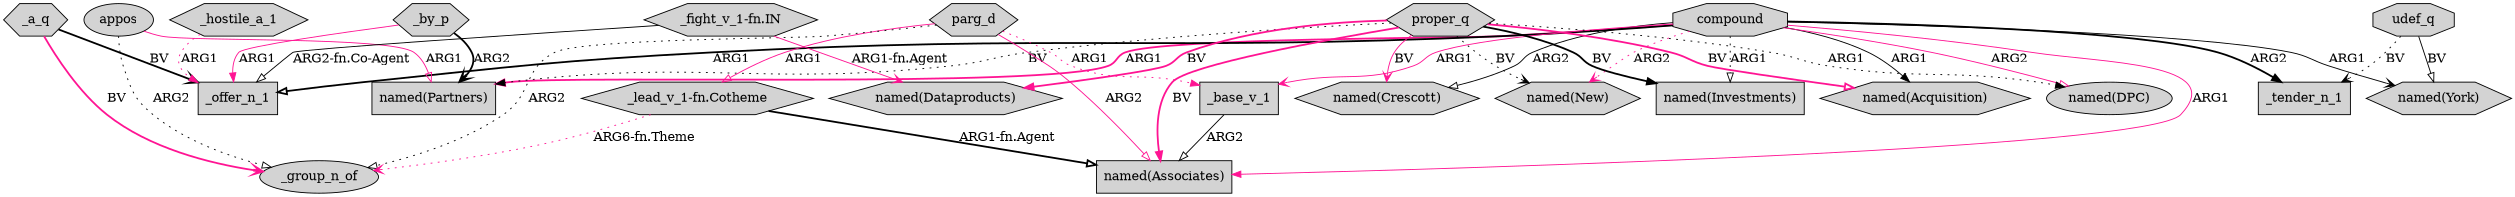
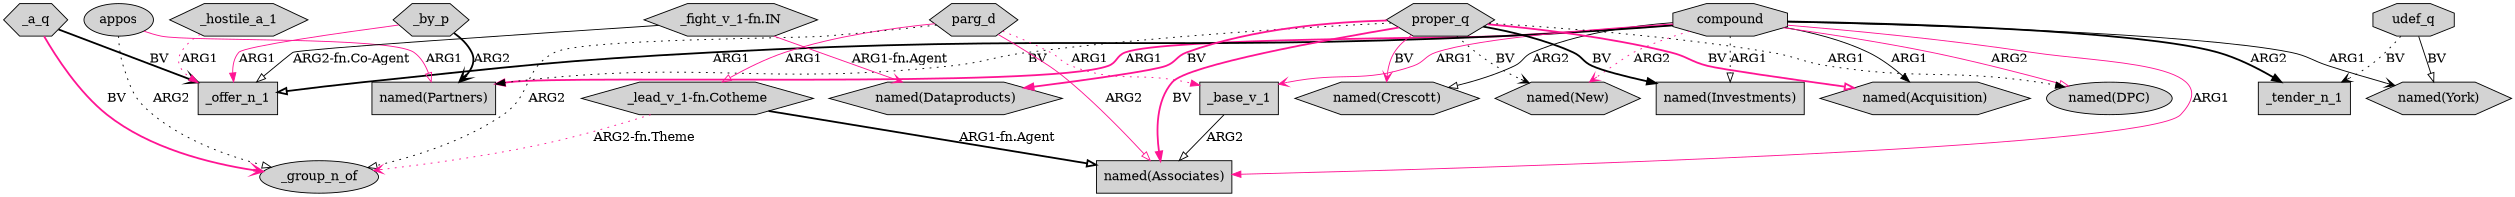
(644, 138) -> (644, 138)
